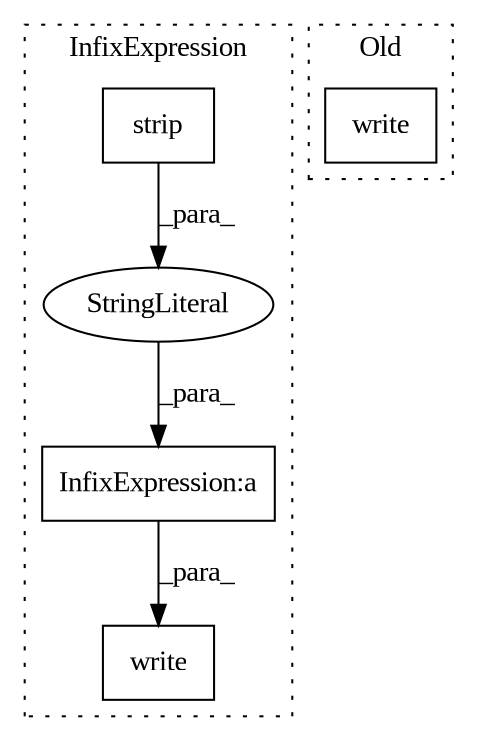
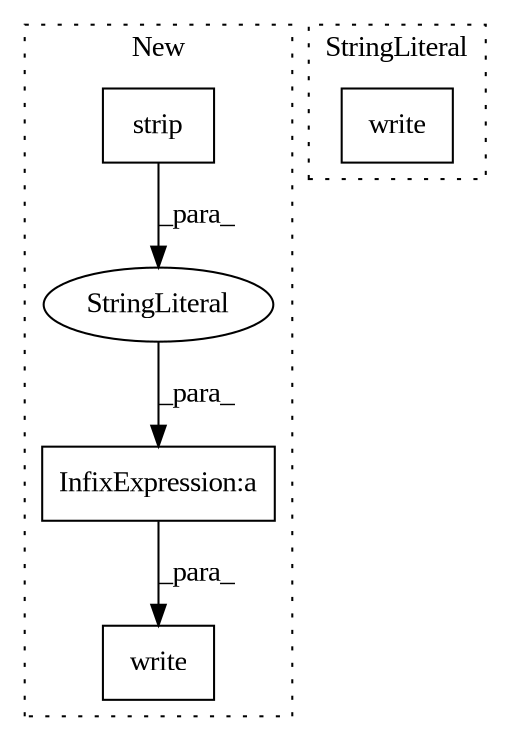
(158, 48) -> (158, 48)
(381, 48) -> (397, 48)
